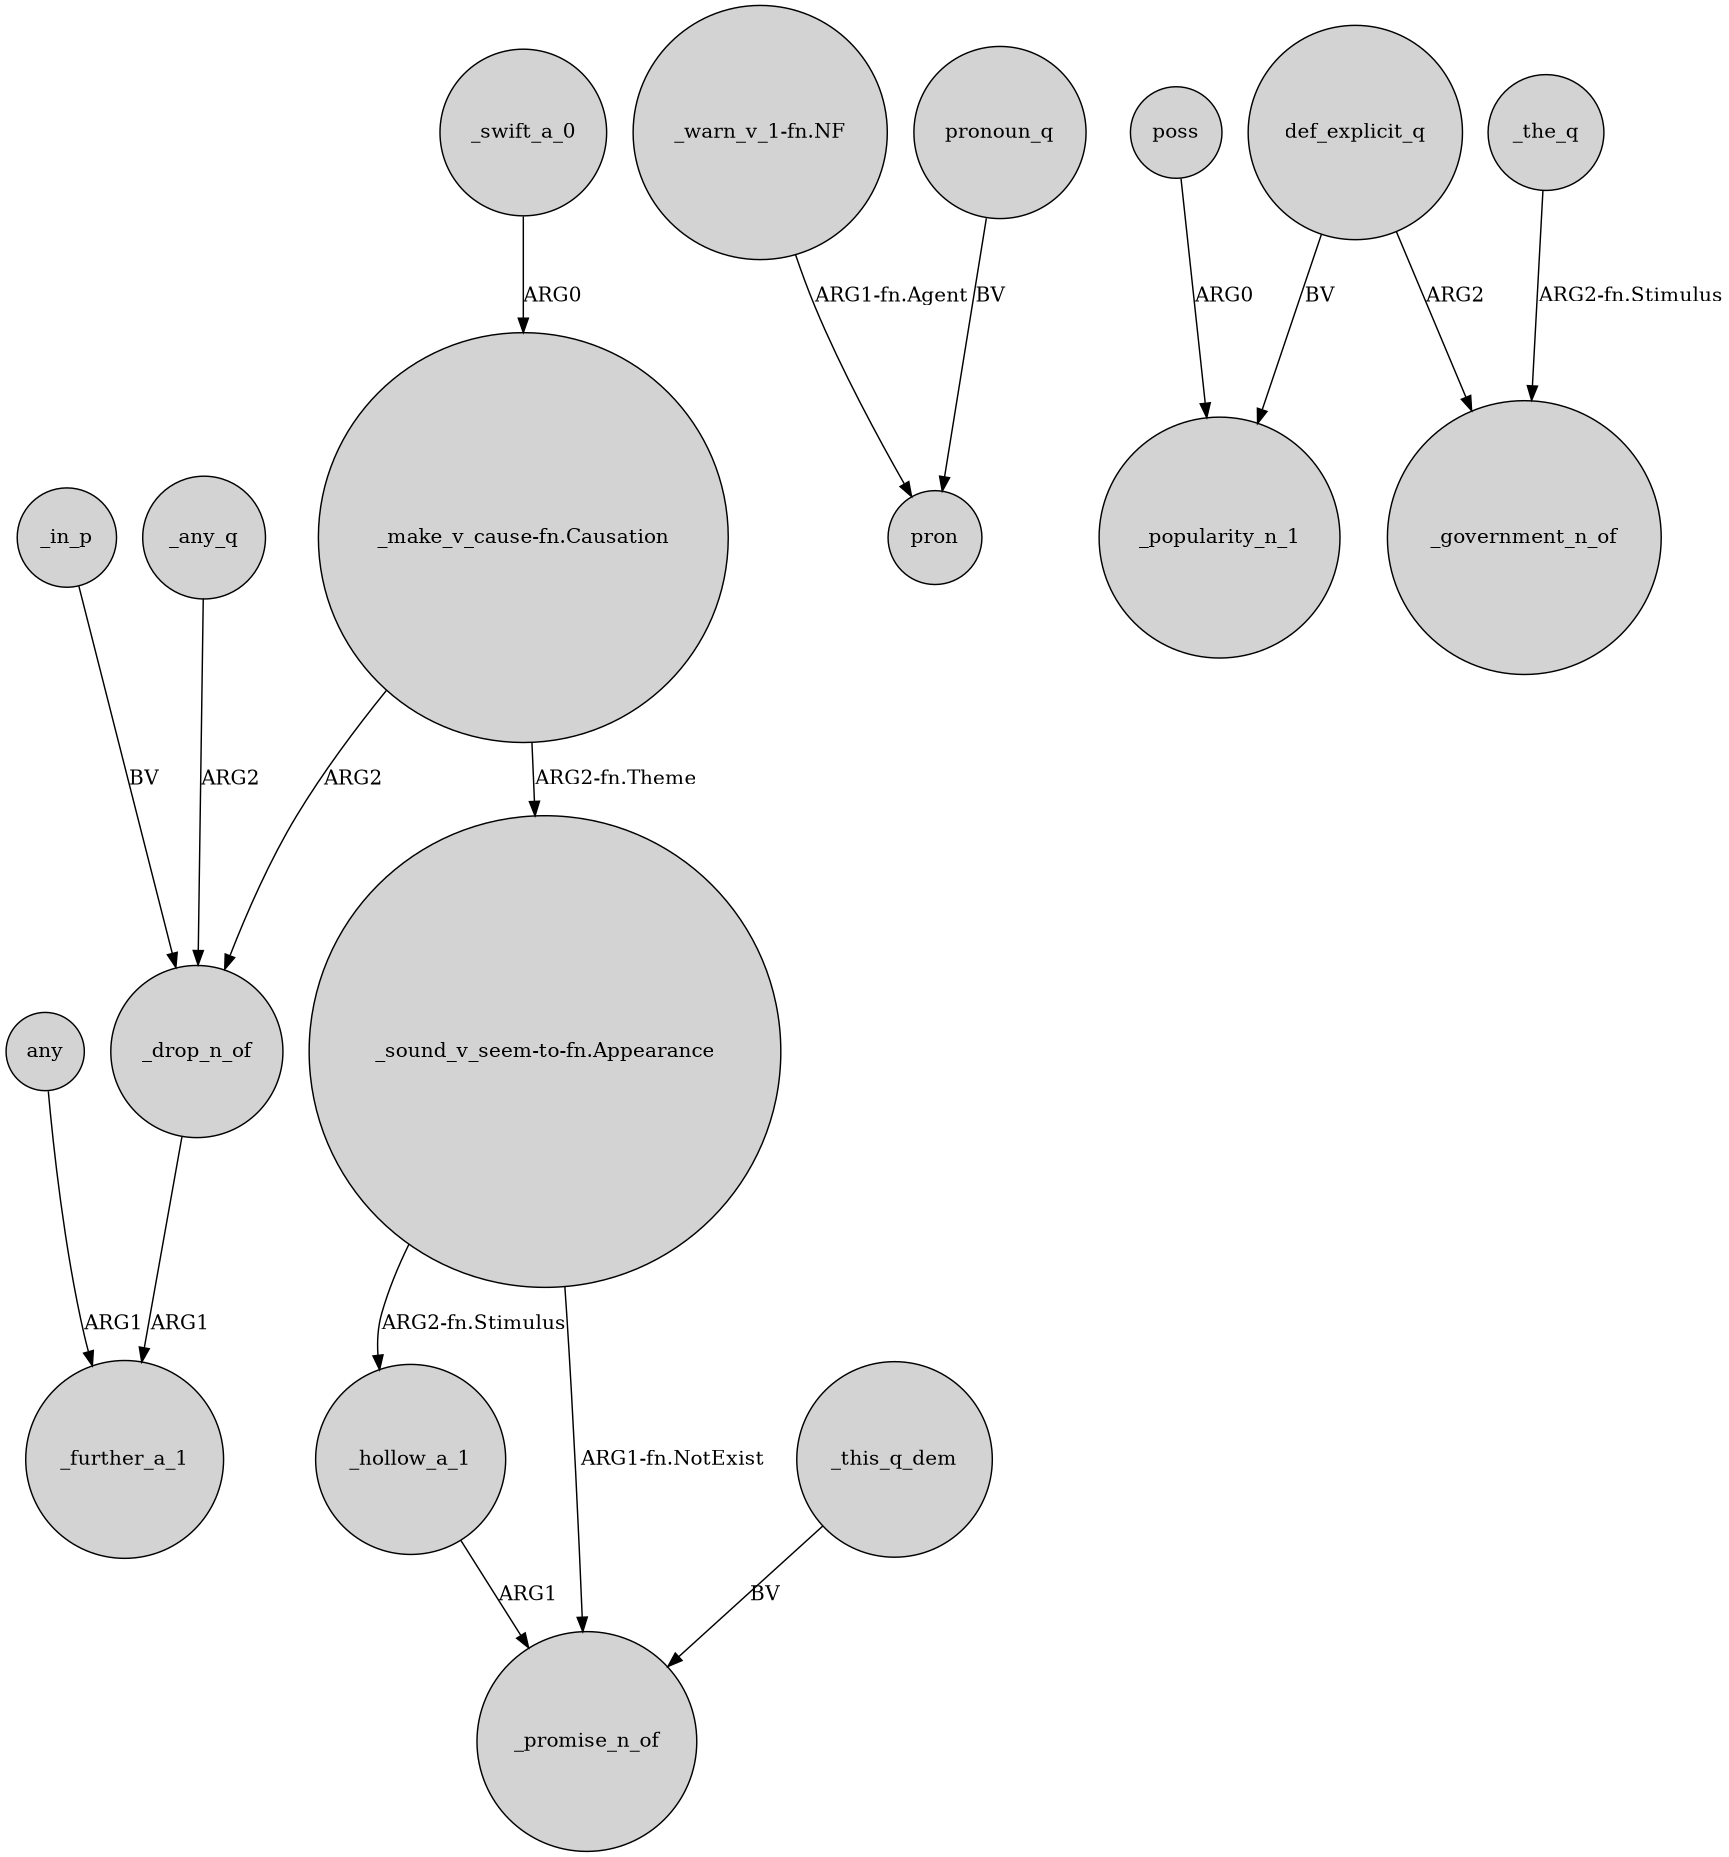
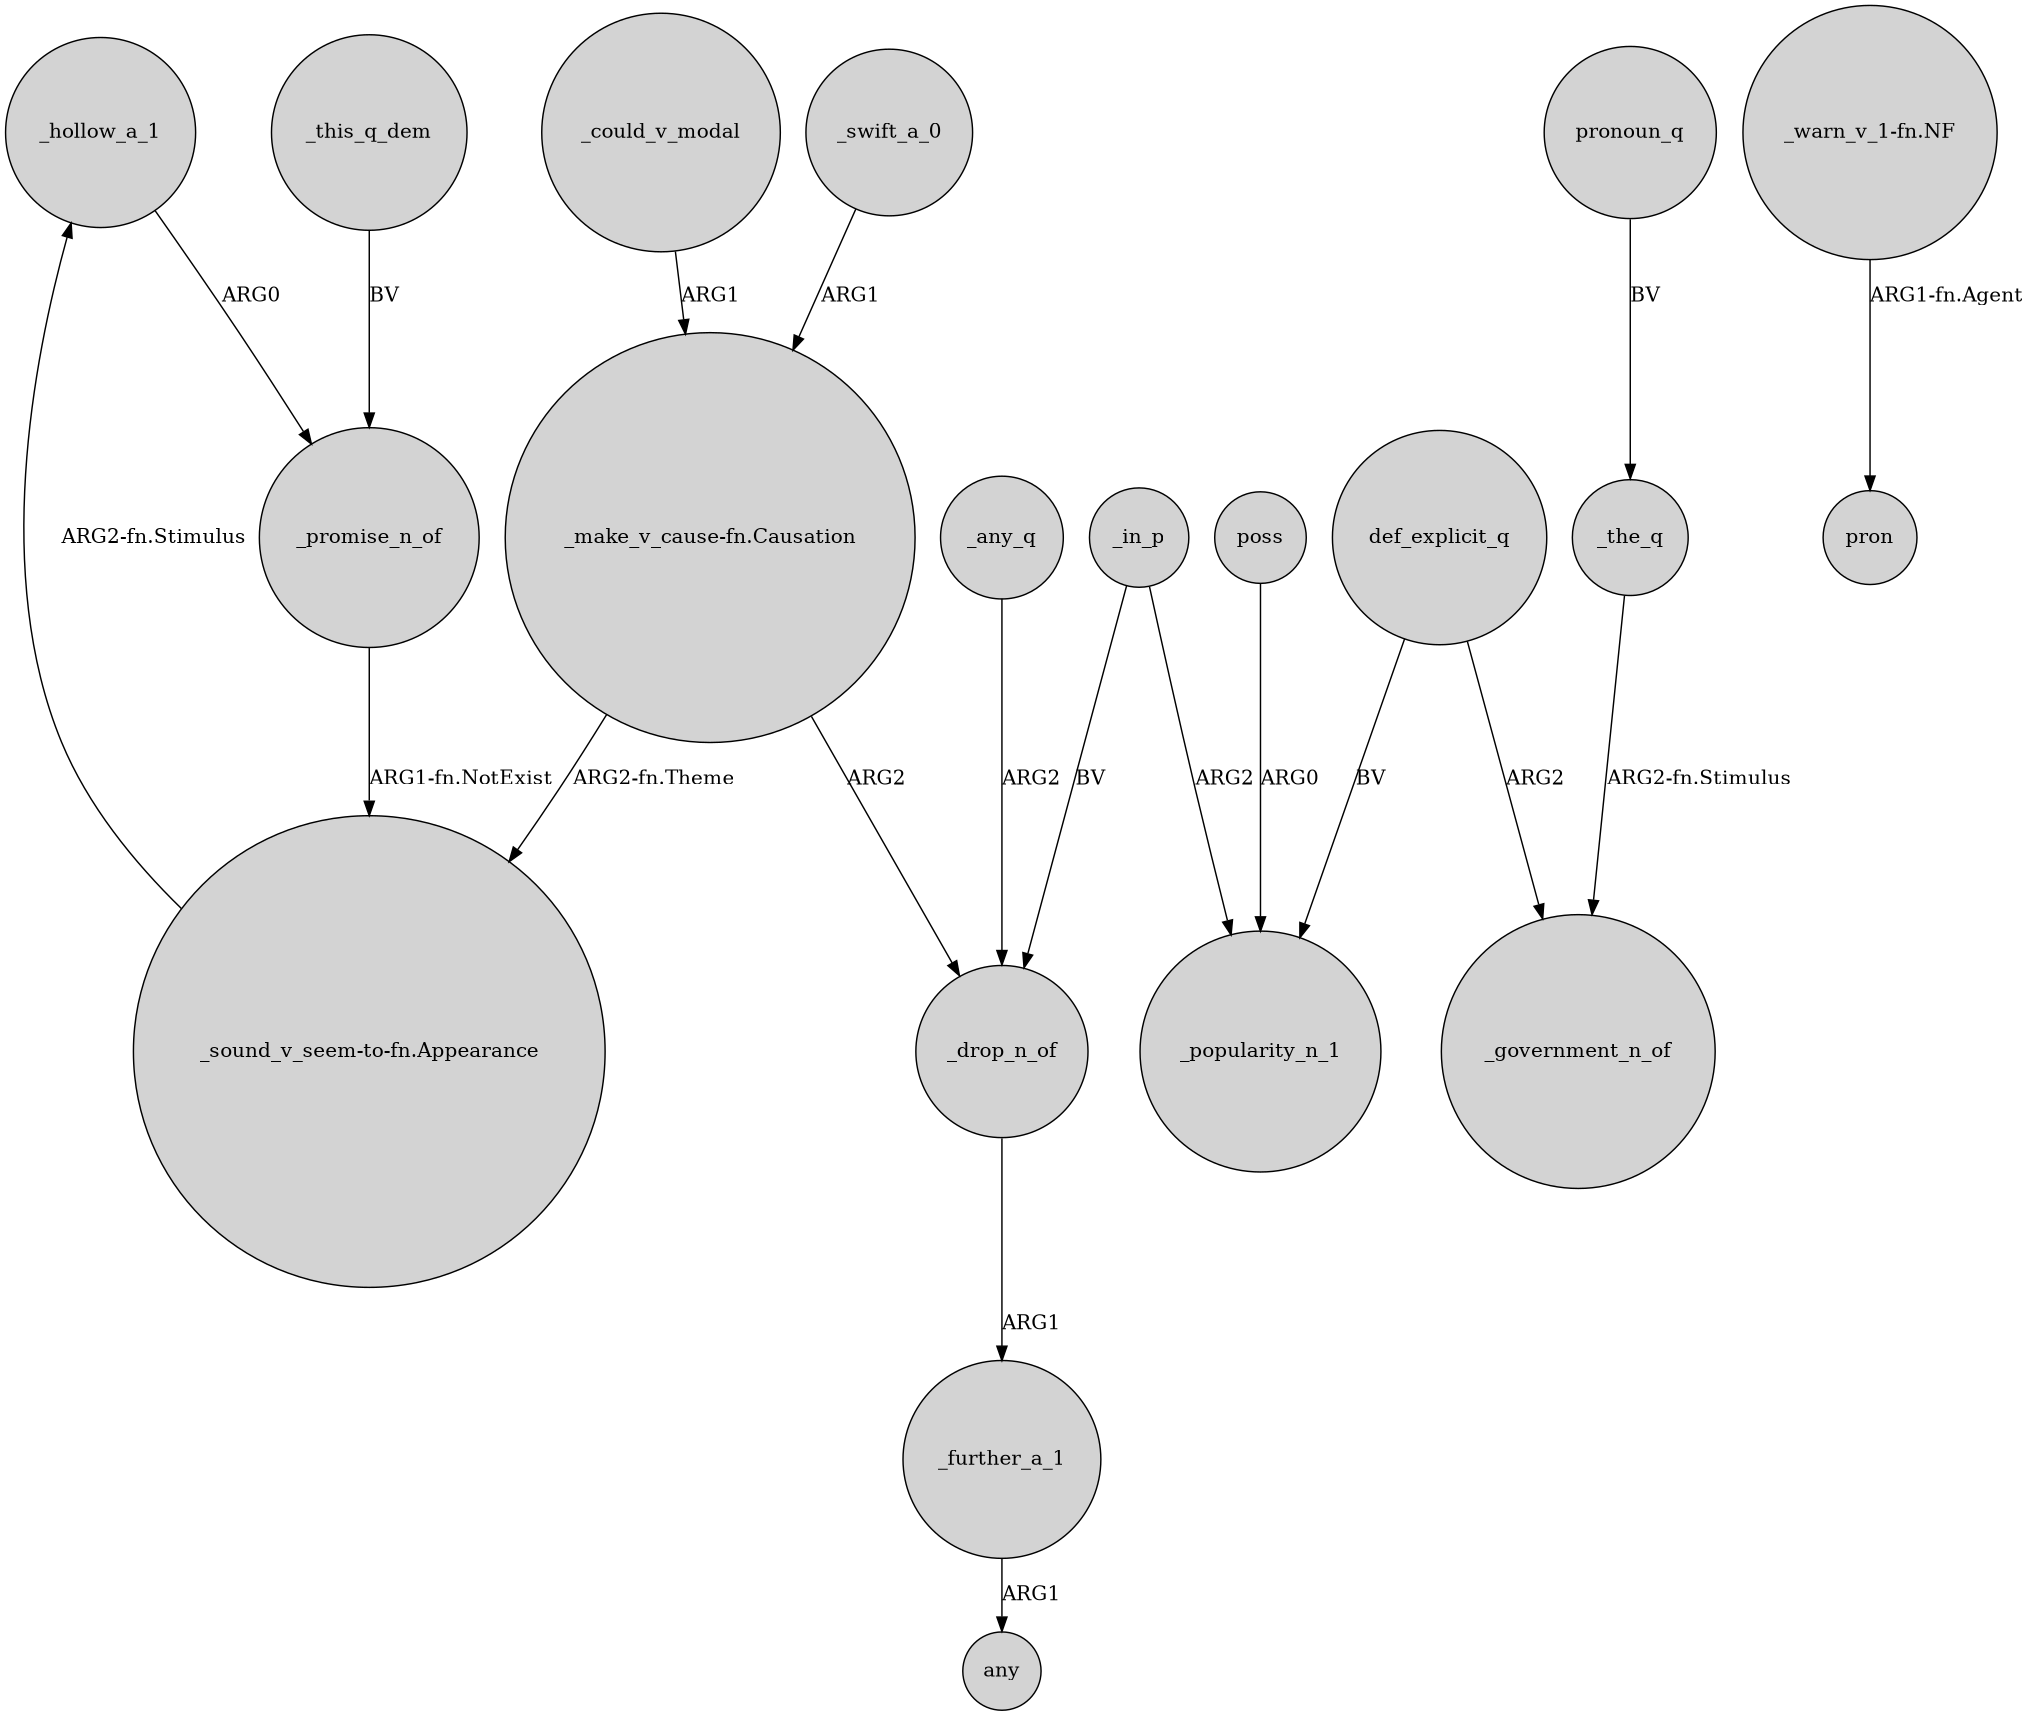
none -> (661, 132)
(553, 296) -> (851, 296)
(965, 348) -> (1630, 342)
none -> (1187, 754)
(64, 1222) -> (1002, 1588)
(575, 1452) -> (369, 724)
(528, 1595) -> (252, 296)
